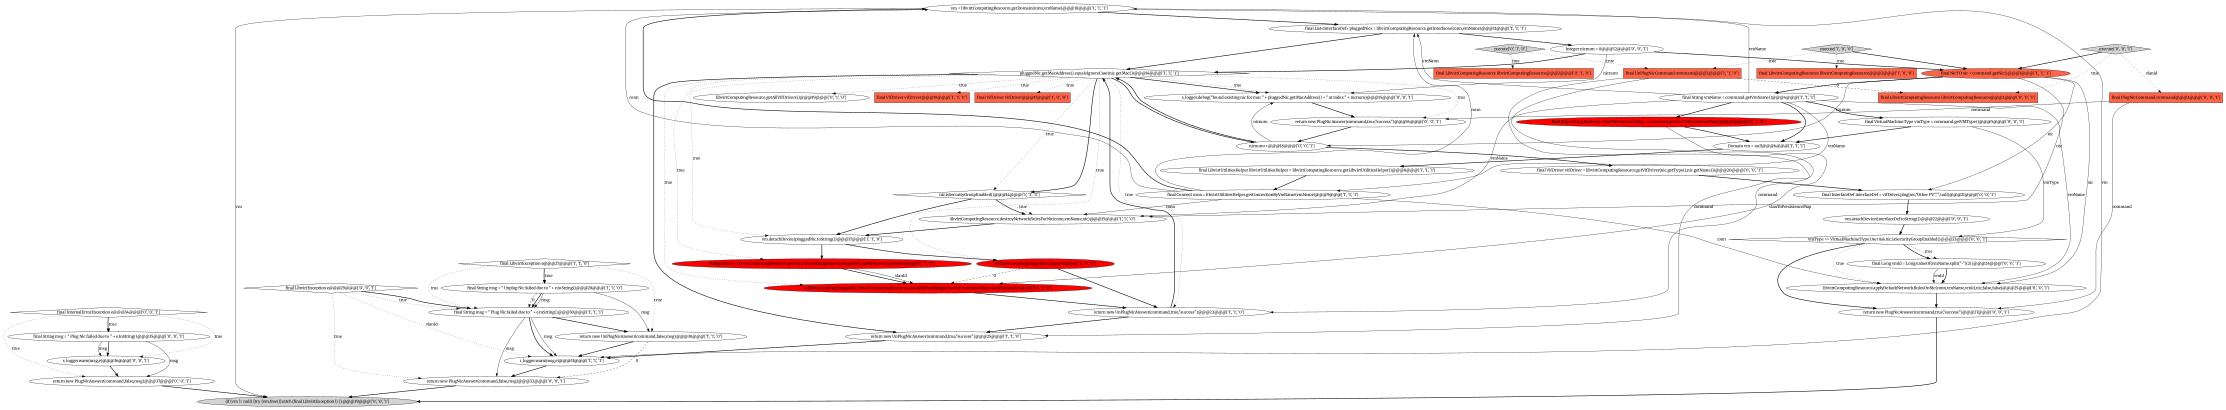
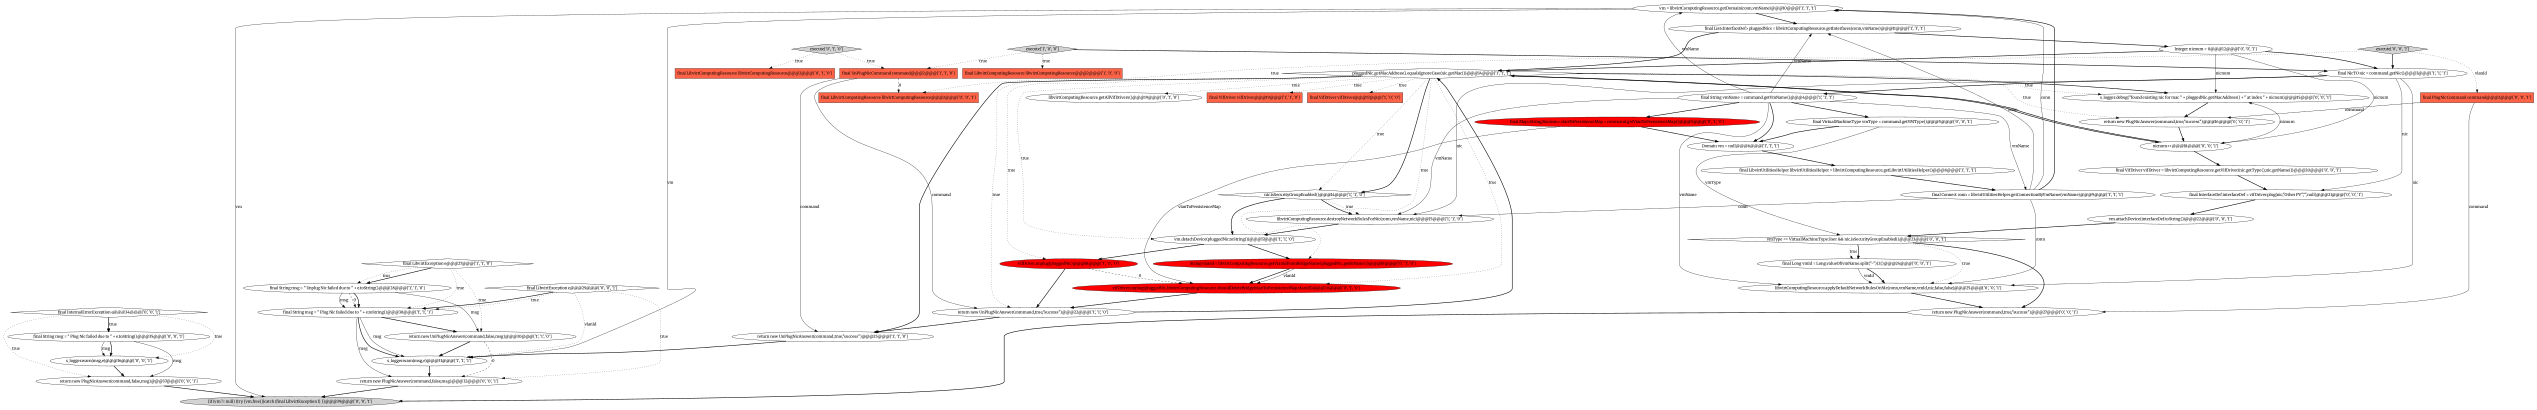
(1996, 73) -> (2393, 73)
(1647, 139) -> (2373, 101)
